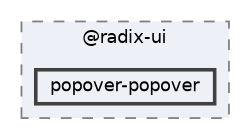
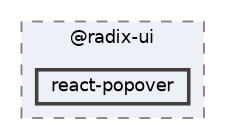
(125, 87) -> (113, 87)
